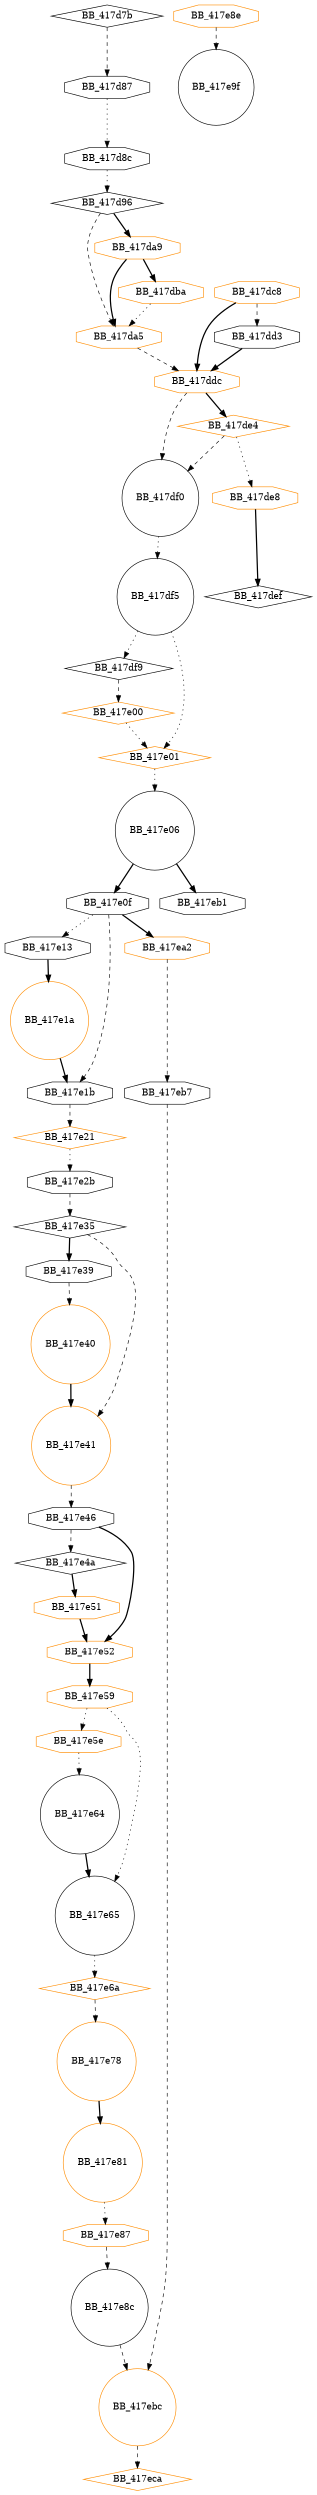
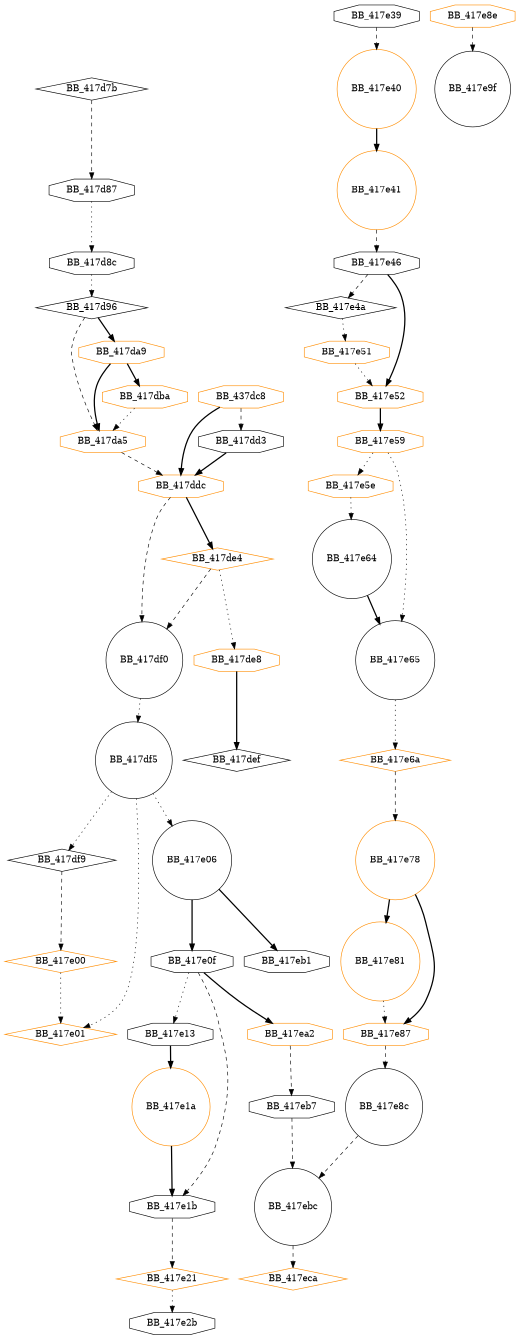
(257, 293) -> (241, 397)
(155, 777) -> (161, 807)
none -> (434, 959)
(70, 1227) -> none
(73, 1582) -> (343, 327)
(82, 1627) -> (362, 372)
(137, 2407) -> (293, 1207)
